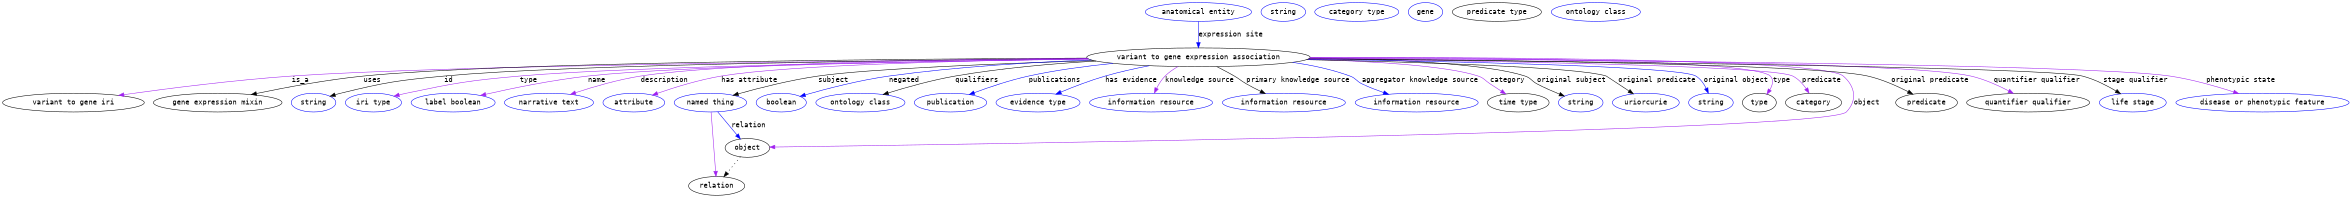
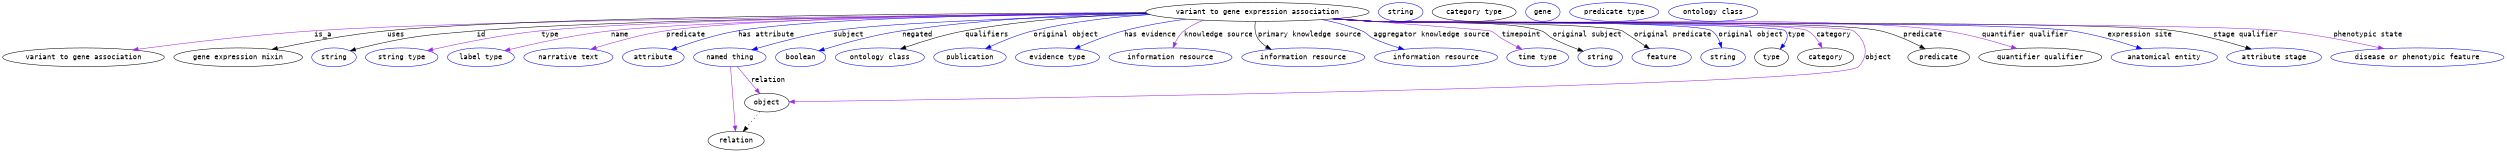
(1357, 12) -> (1474, 12)
(1497, 12) -> (1614, 12)
(1198, 32) -> (1736, 23)
(1548, 60) -> (1567, 23)
(806, 68) -> (804, 24)
(915, 68) -> (943, 22)
(664, 80) -> (686, 35)
(1055, 80) -> (1066, 35)
(1508, 80) -> (1521, 35)
(1822, 80) -> (1834, 35)
(1930, 80) -> (1923, 35)
(73, 103) -> (84, 57)
(373, 103) -> (402, 57)
(453, 103) -> (481, 57)
(1518, 103) -> (1538, 57)
(1646, 103) -> (1662, 57)
(2133, 103) -> (2274, 57)
(727, 123) -> (747, 78)
